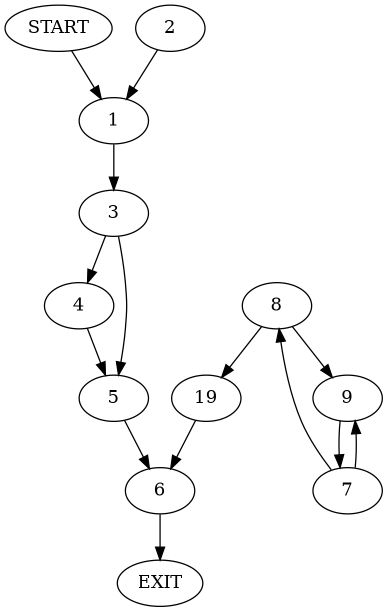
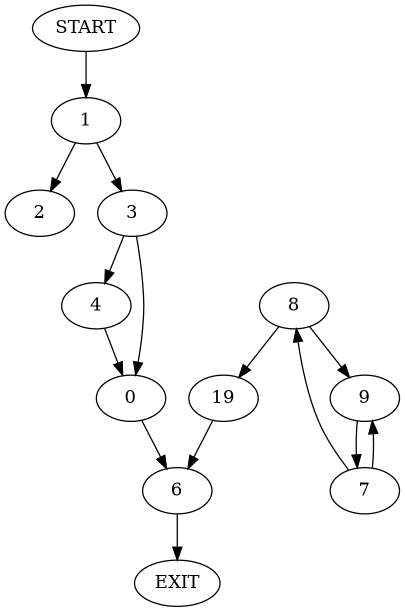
(146, 69) -> (66, 161)
(114, 398) -> (131, 398)
